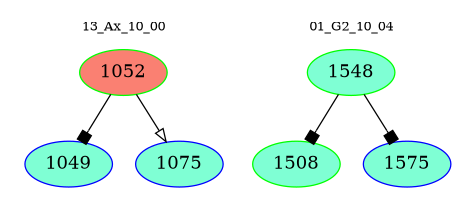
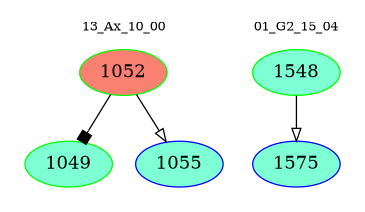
(352, 27) -> (296, 27)
(375, 113) -> (296, 112)
(69, 164) -> (69, 164)
(179, 164) -> (179, 164)
(296, 164) -> none
